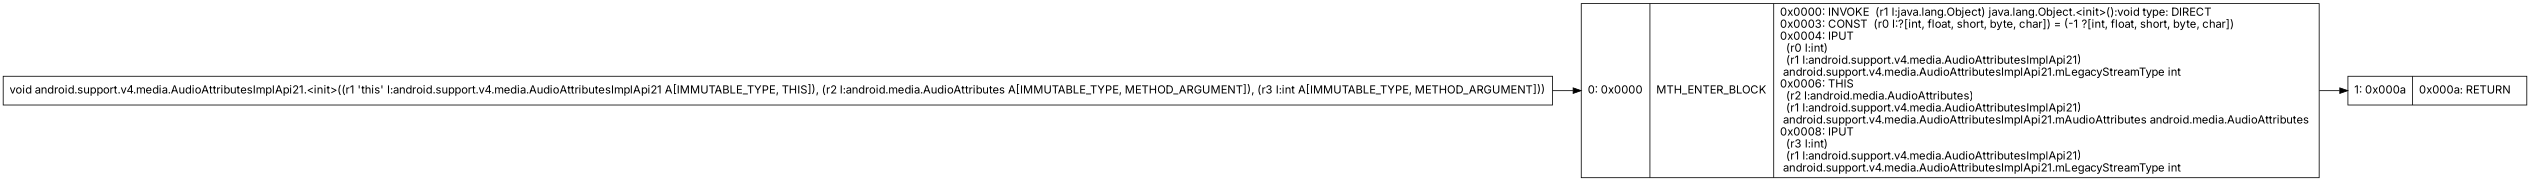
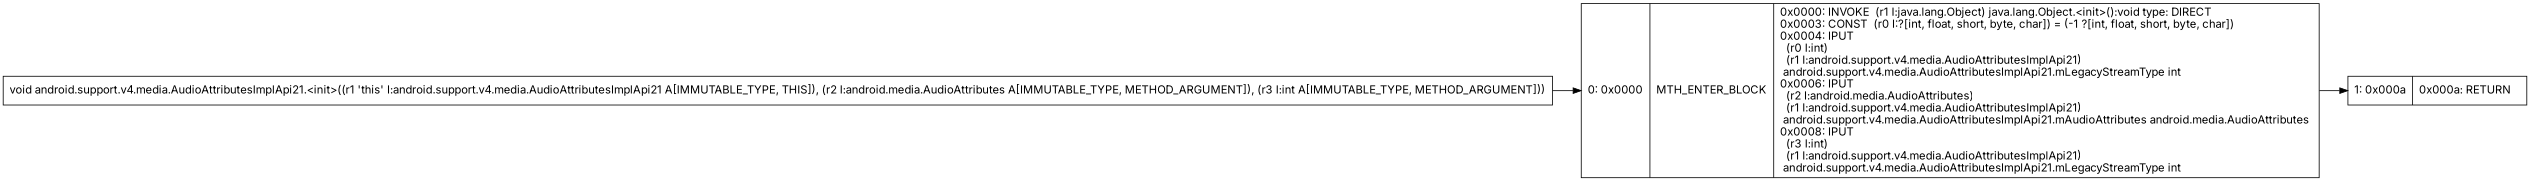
(1820, 84) -> (1820, 84)
